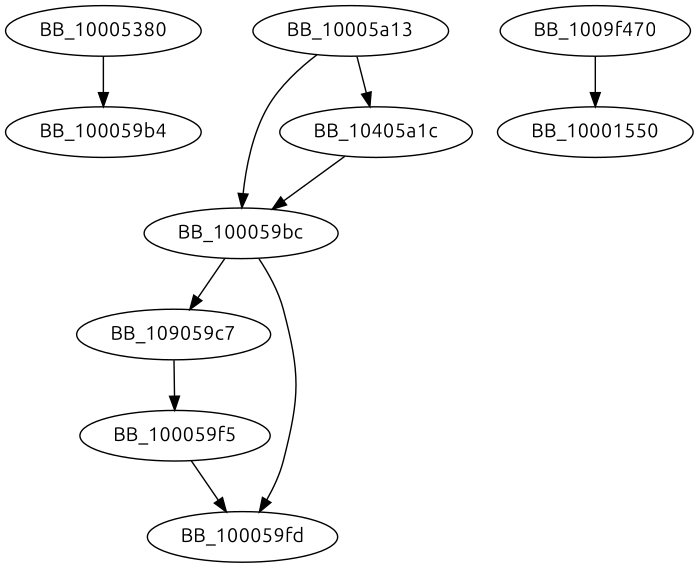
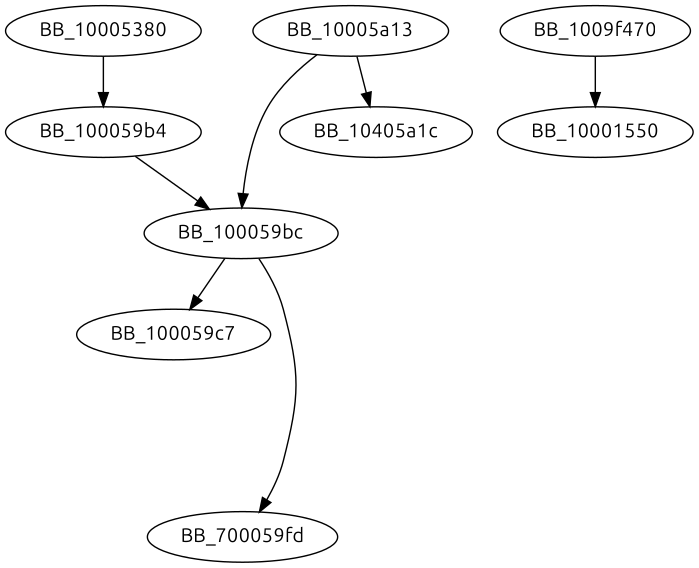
(314, 178) -> (167, 179)
(174, 335) -> (174, 335)
(175, 436) -> none
(243, 537) -> (243, 537)
